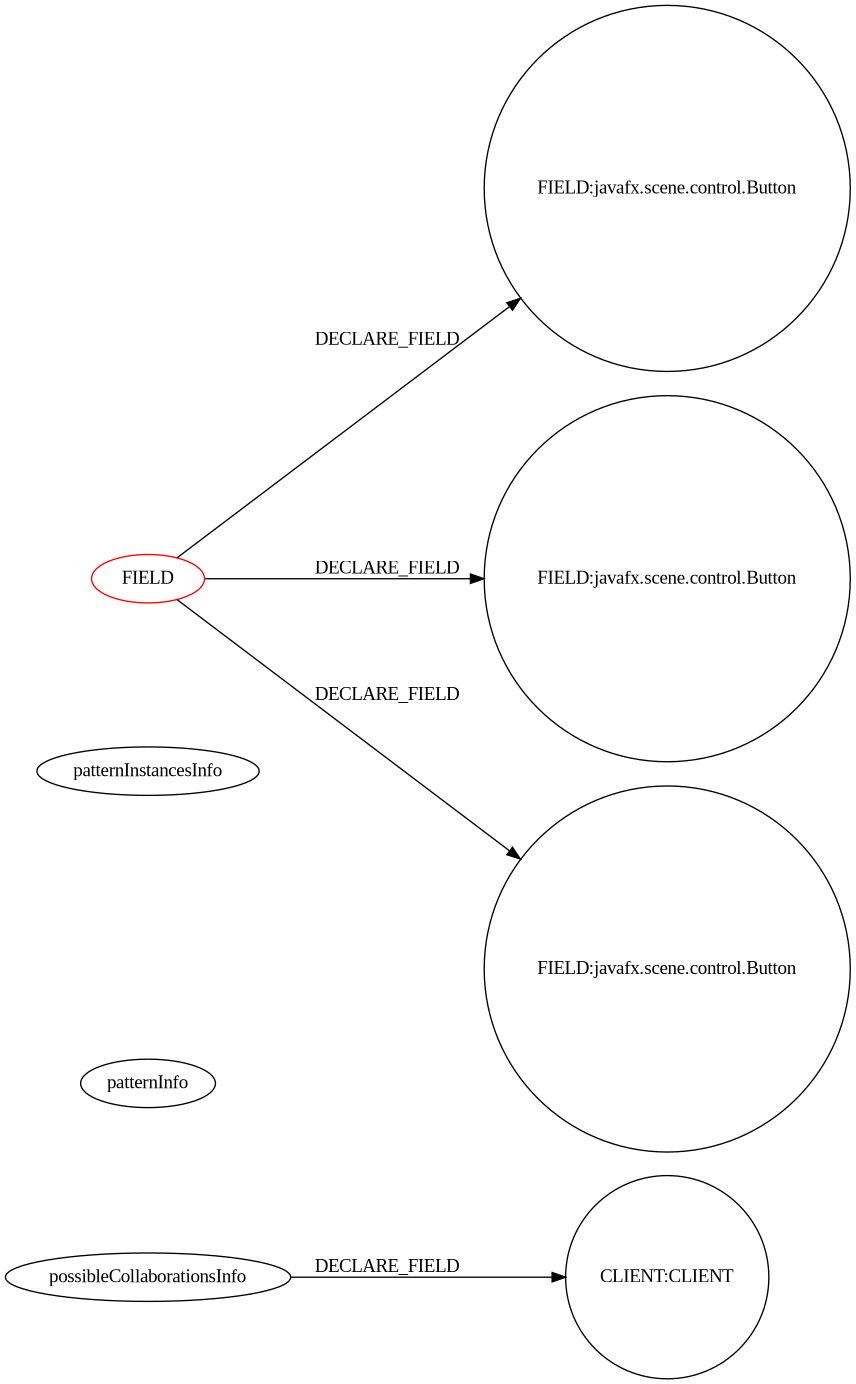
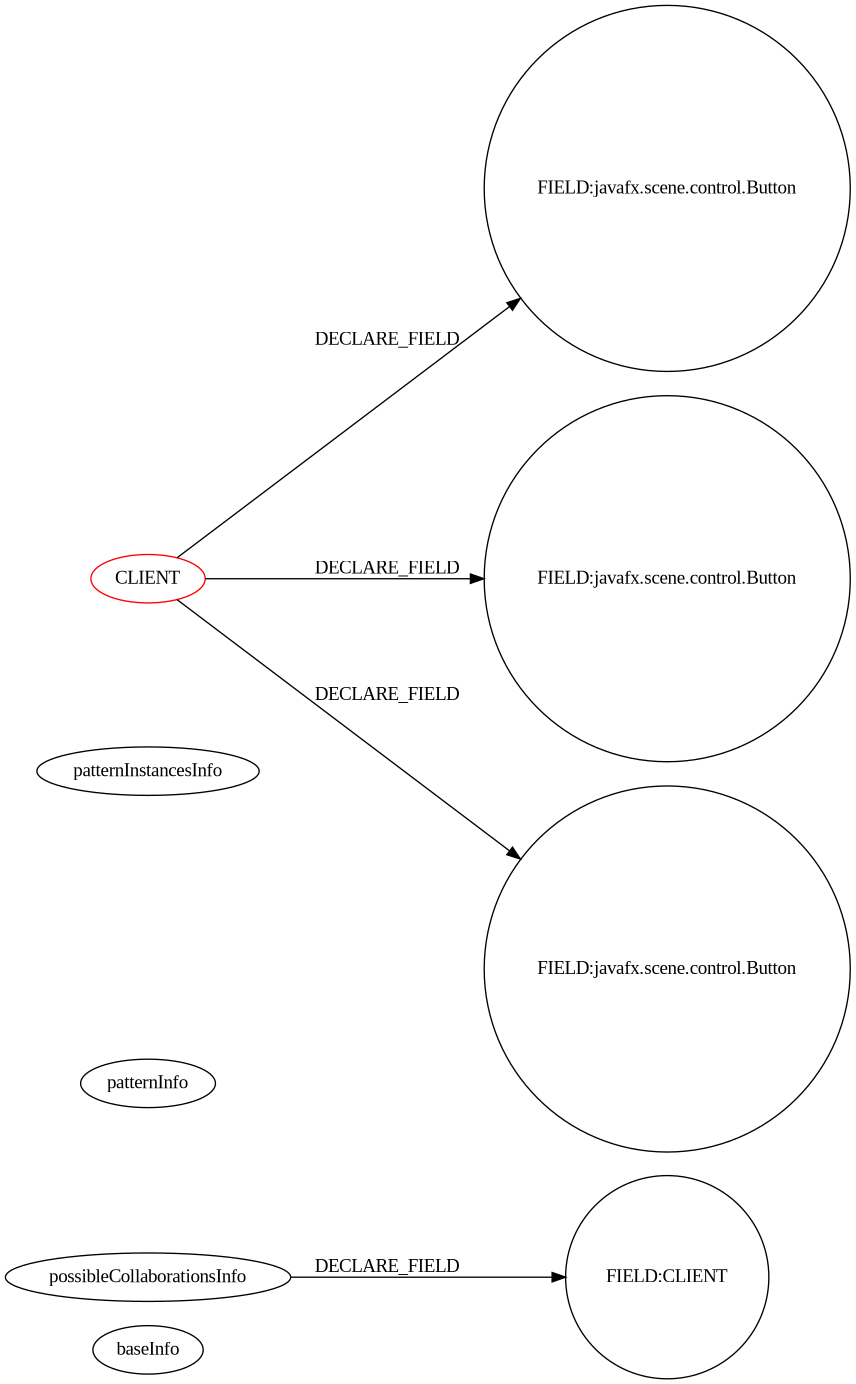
(148, 579) -> (148, 579)
(667, 1277) -> (667, 1277)
none -> (148, 1350)
